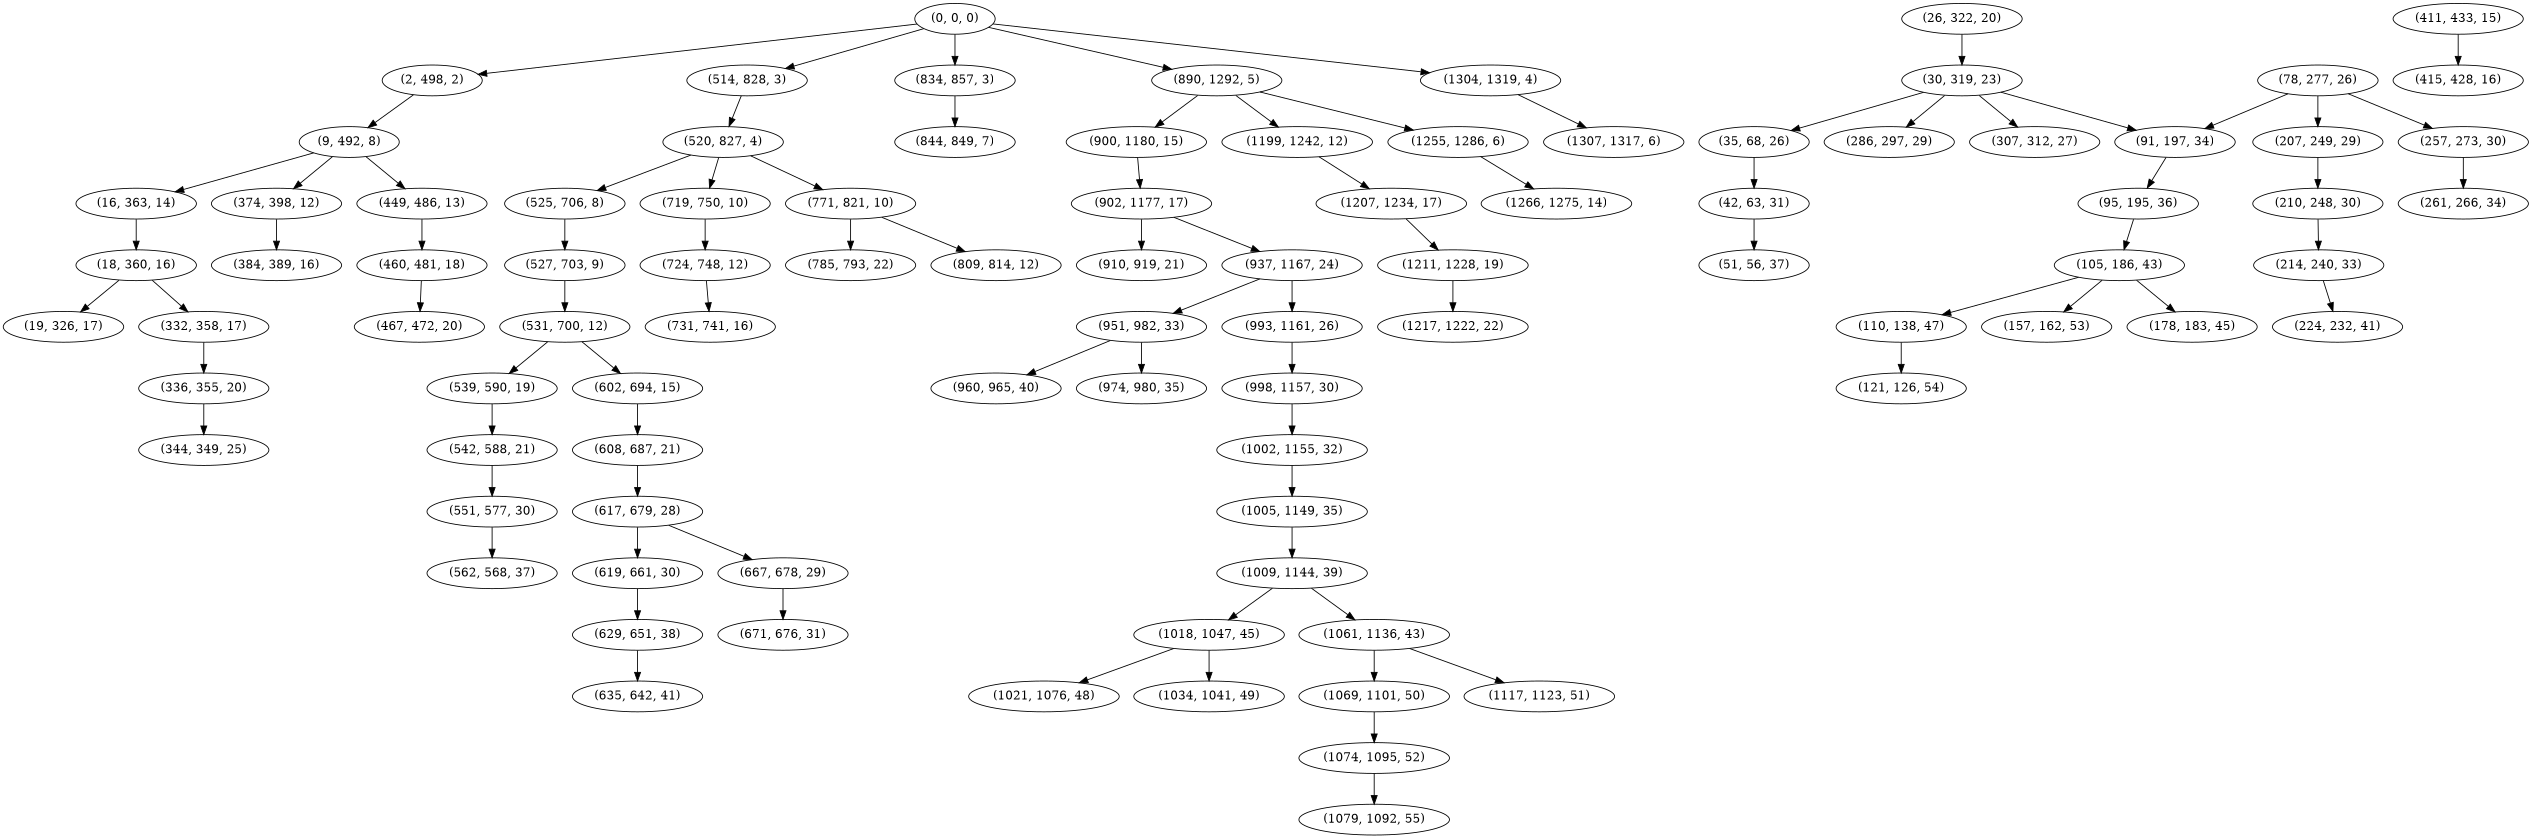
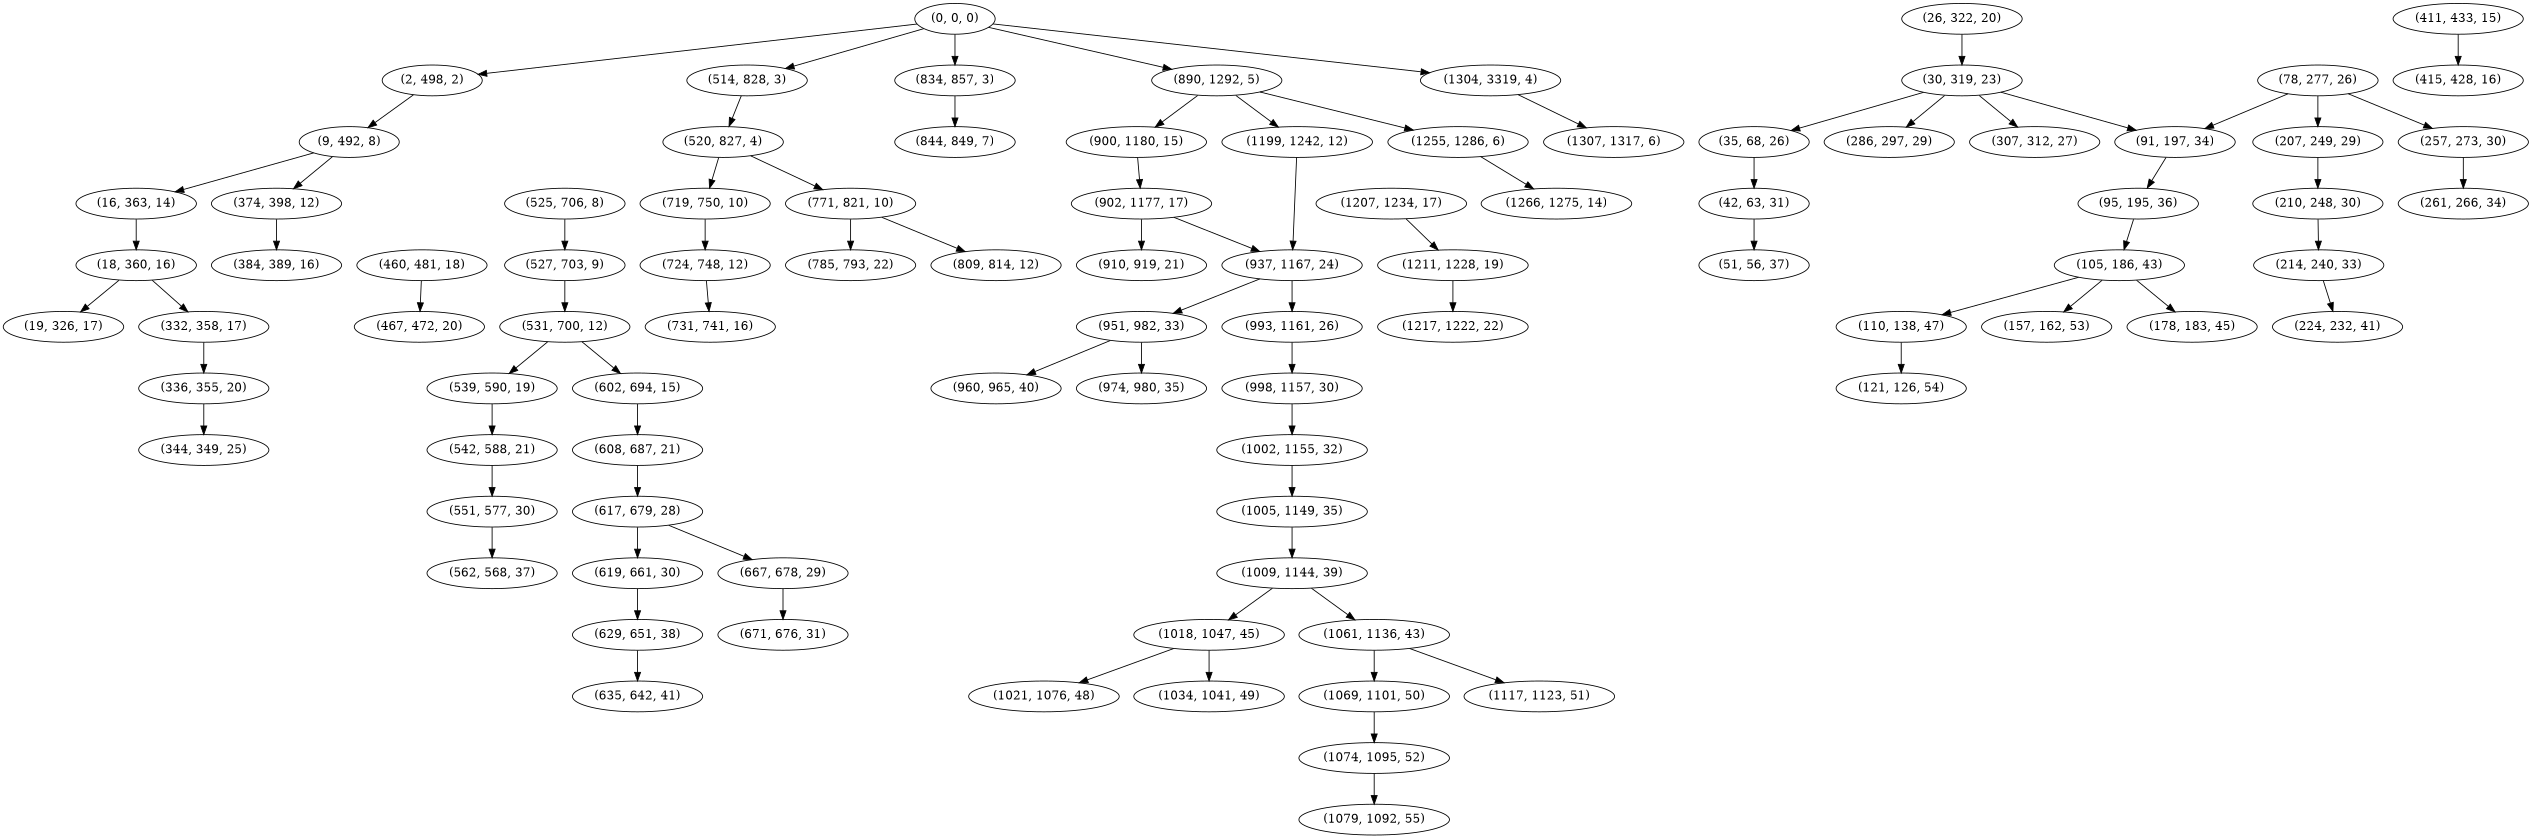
(1491, 80) -> (1491, 80)
(1340, 170) -> (1295, 199)
(648, 171) -> none
(422, 204) -> none
